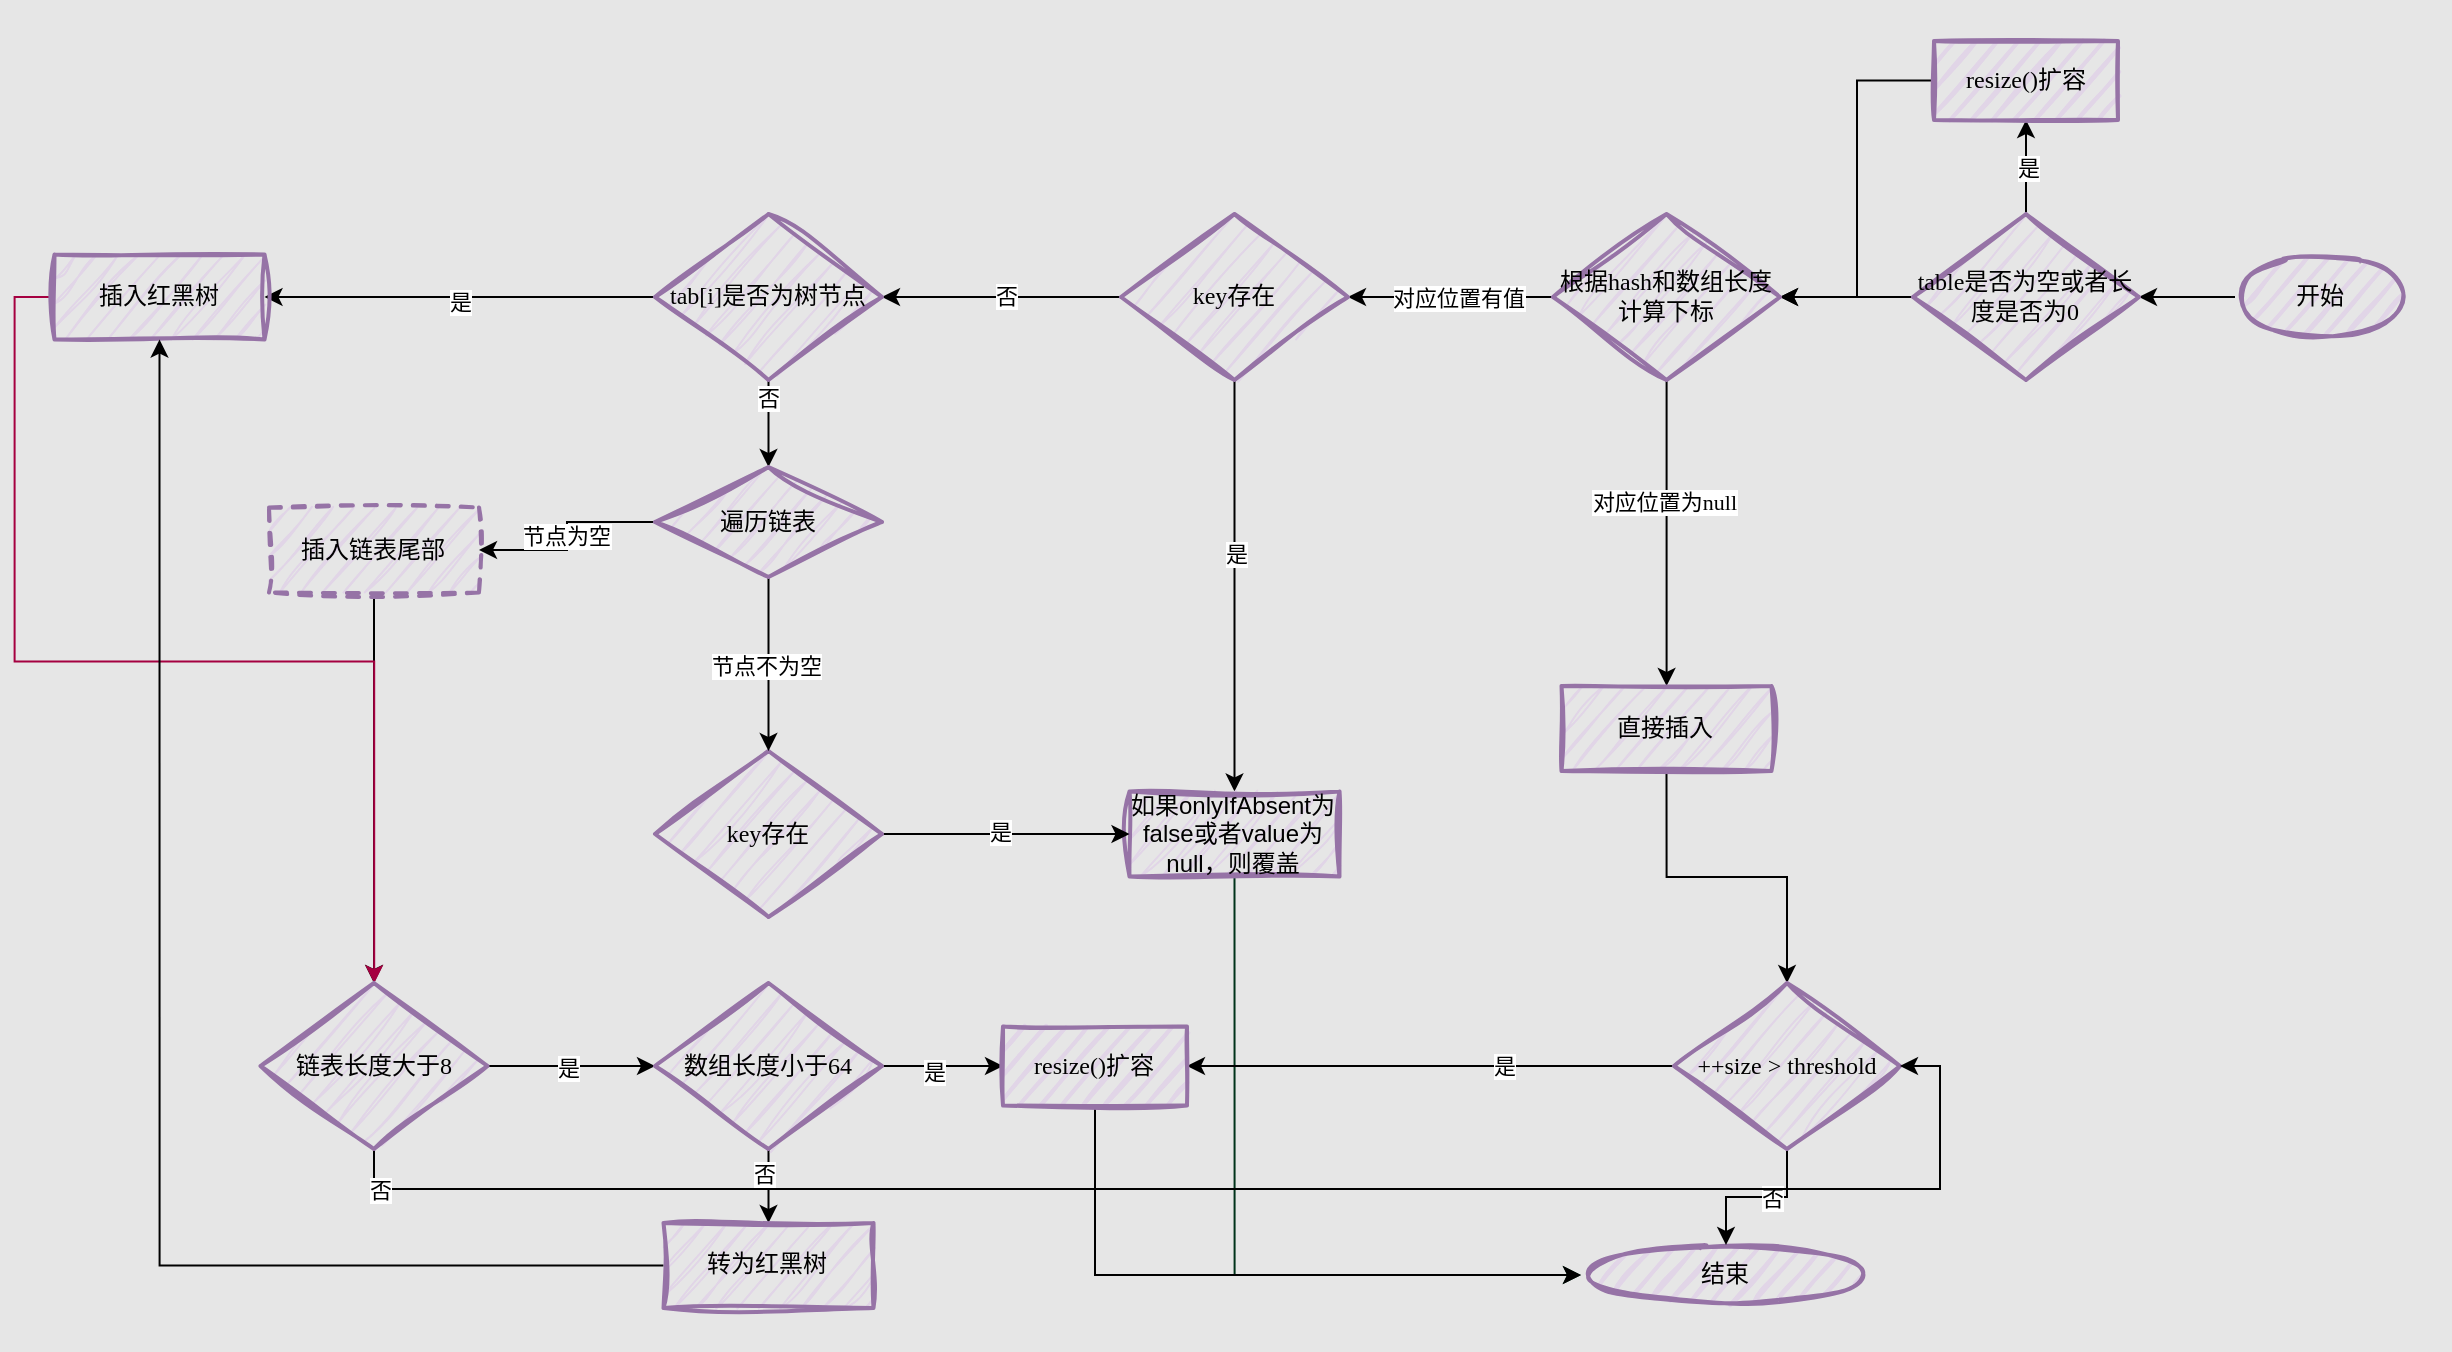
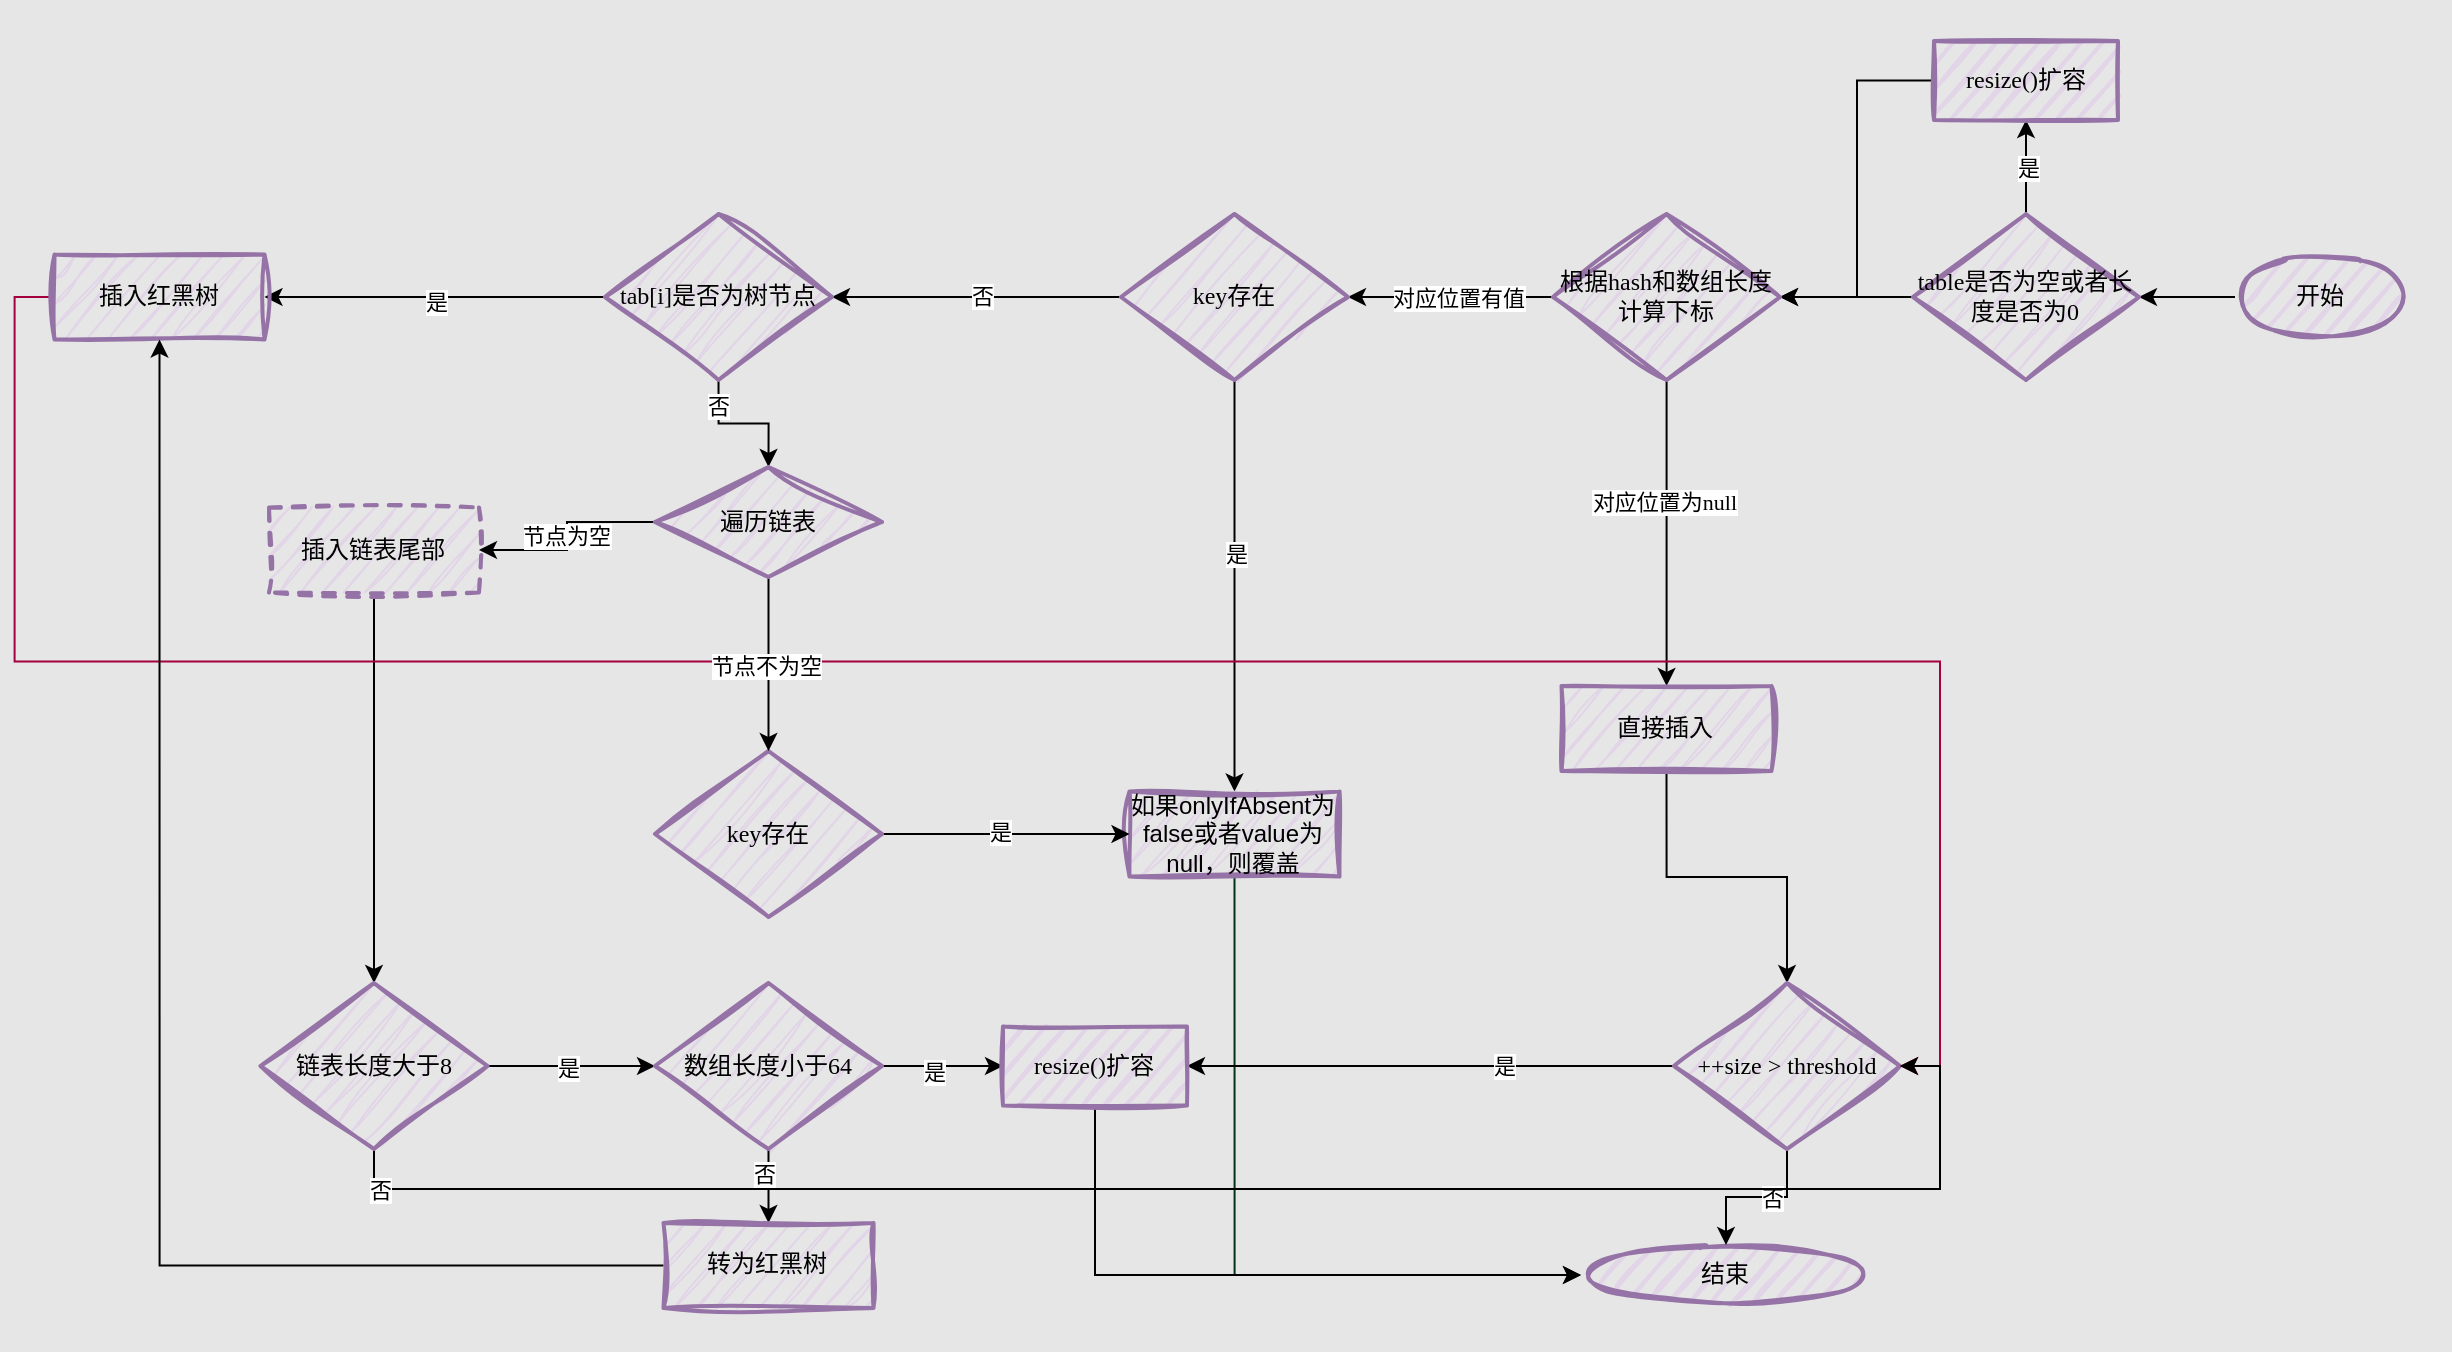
(769, 297) -> (719, 297)
(371, 661) -> (1580, 661)
